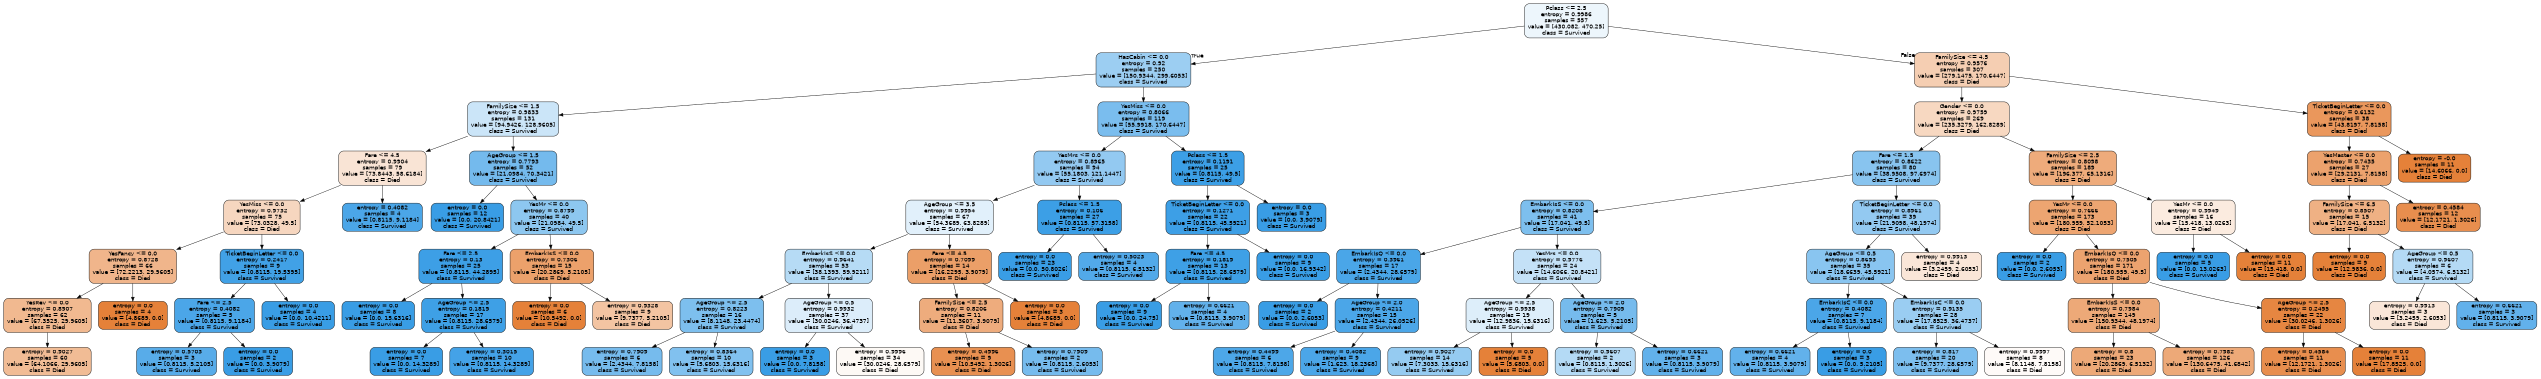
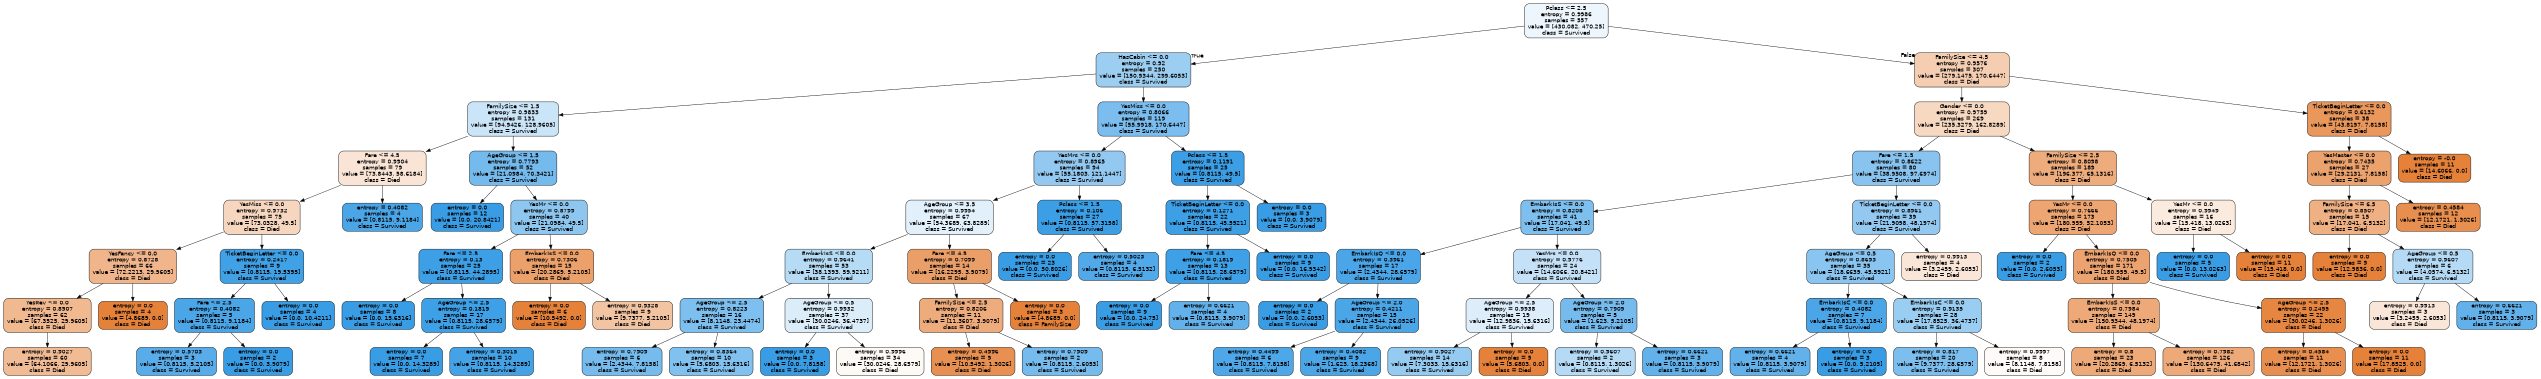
(1045, 315) -> (1045, 315)
